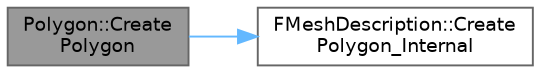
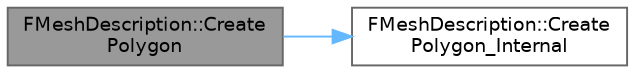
(98, 37) -> (145, 37)
